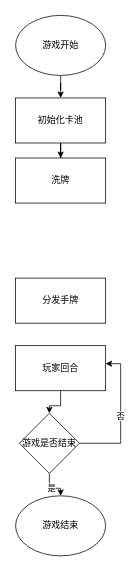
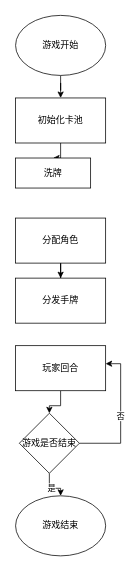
(60, 180) -> (53, 173)
none -> (60, 240)
none -> (60, 273)
